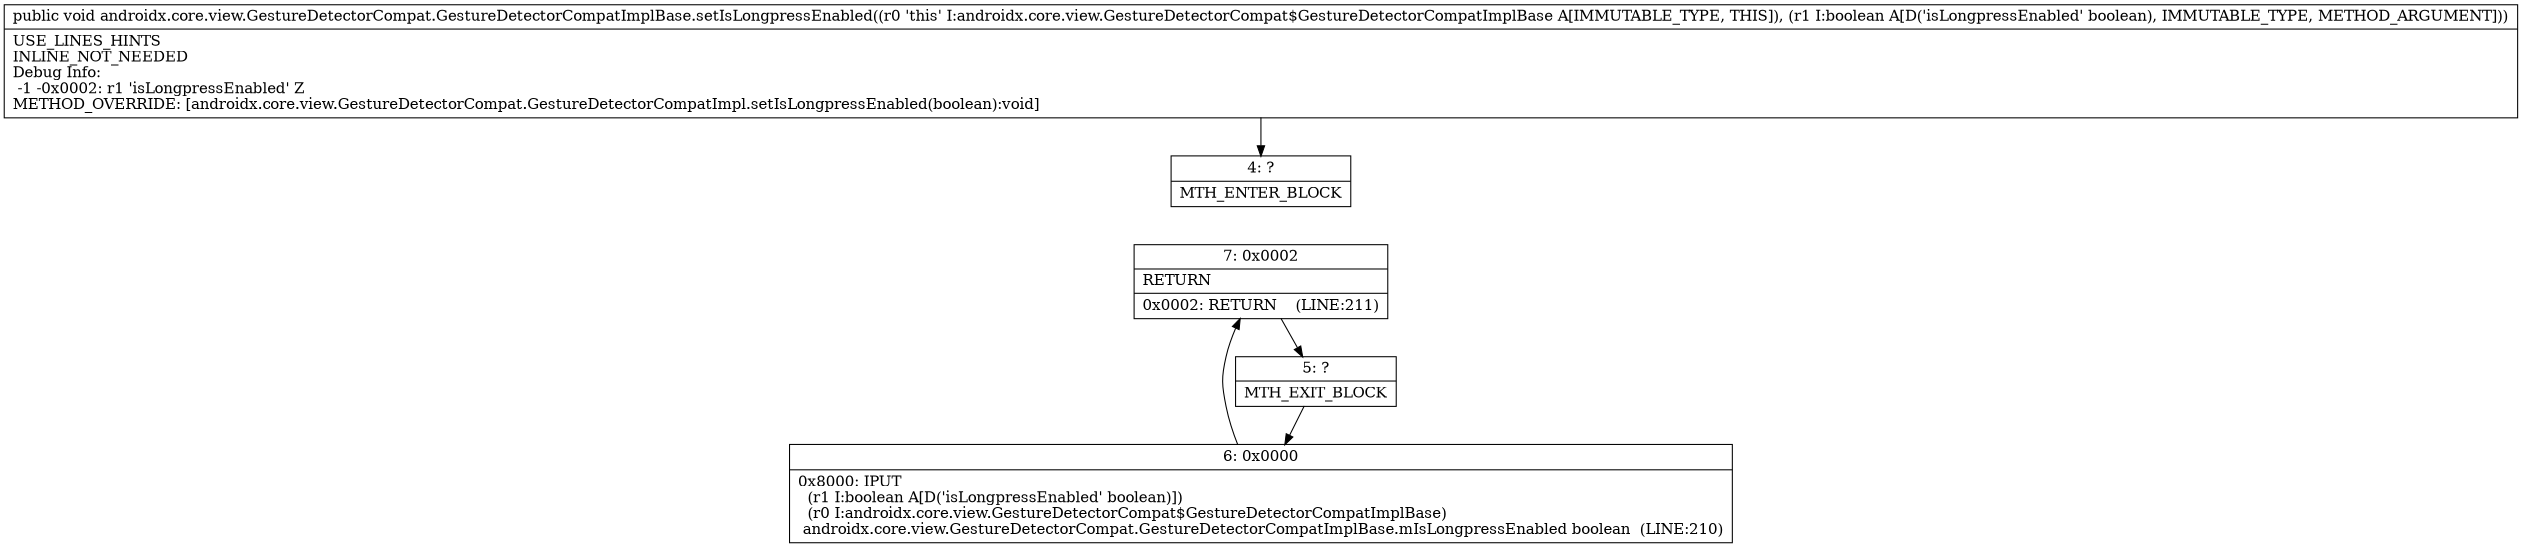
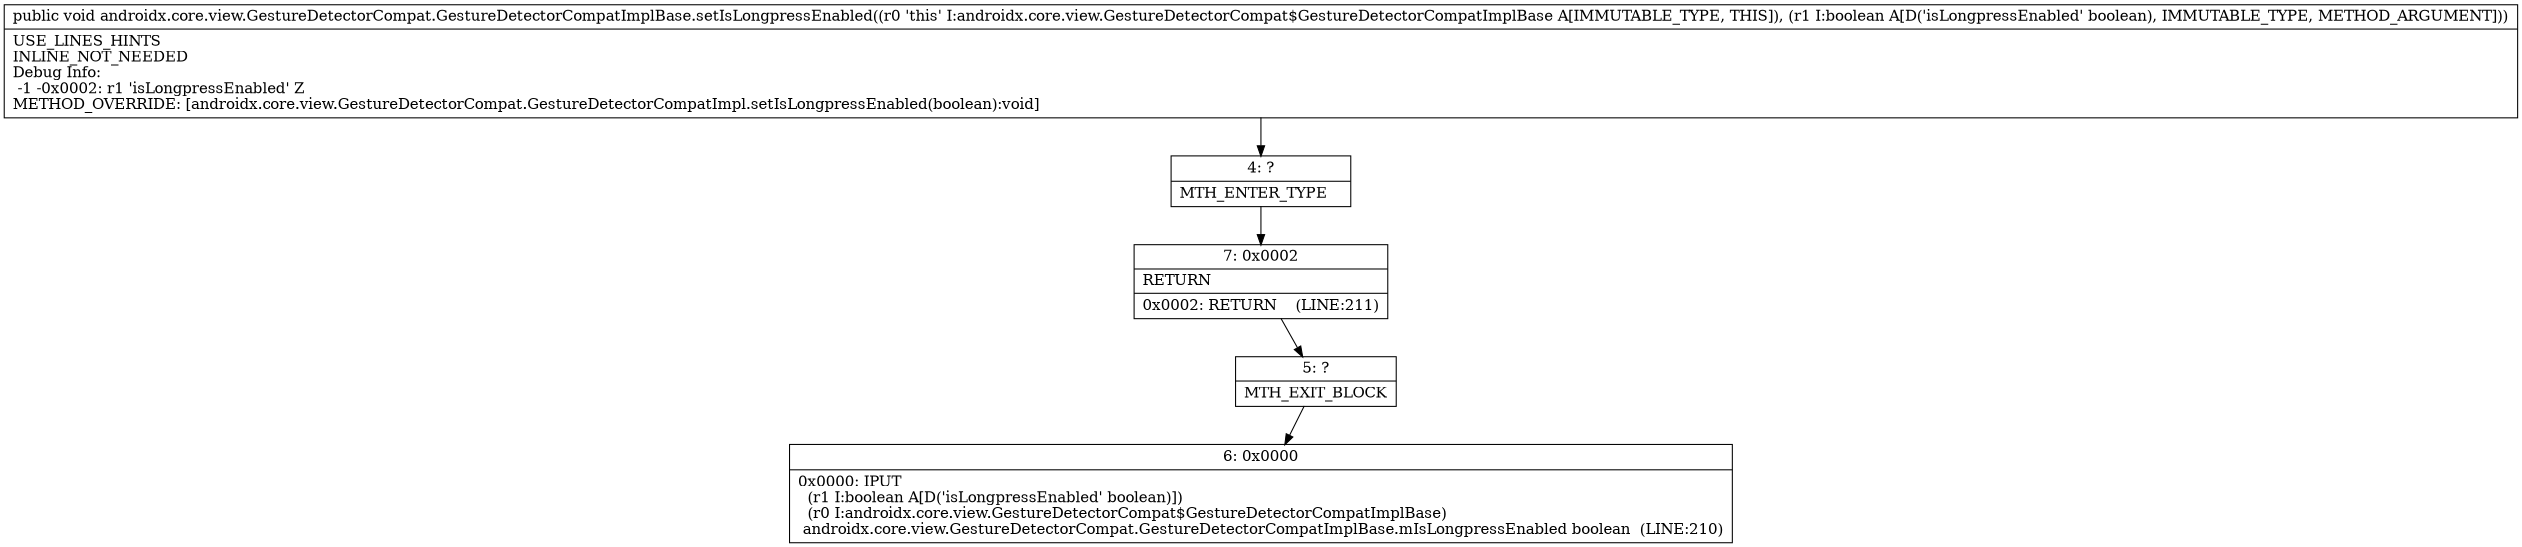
(1261, 193) -> (1254, 193)
(1223, 387) -> (1261, 220)
(855, 482) -> (855, 482)
